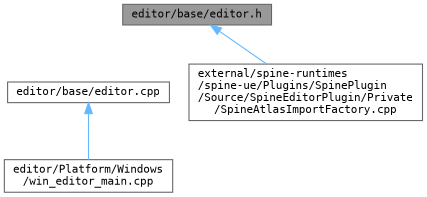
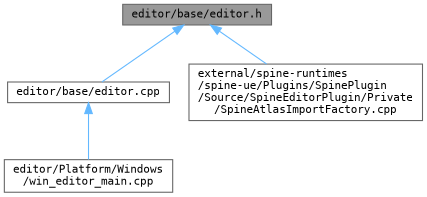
none -> (138, 57)
